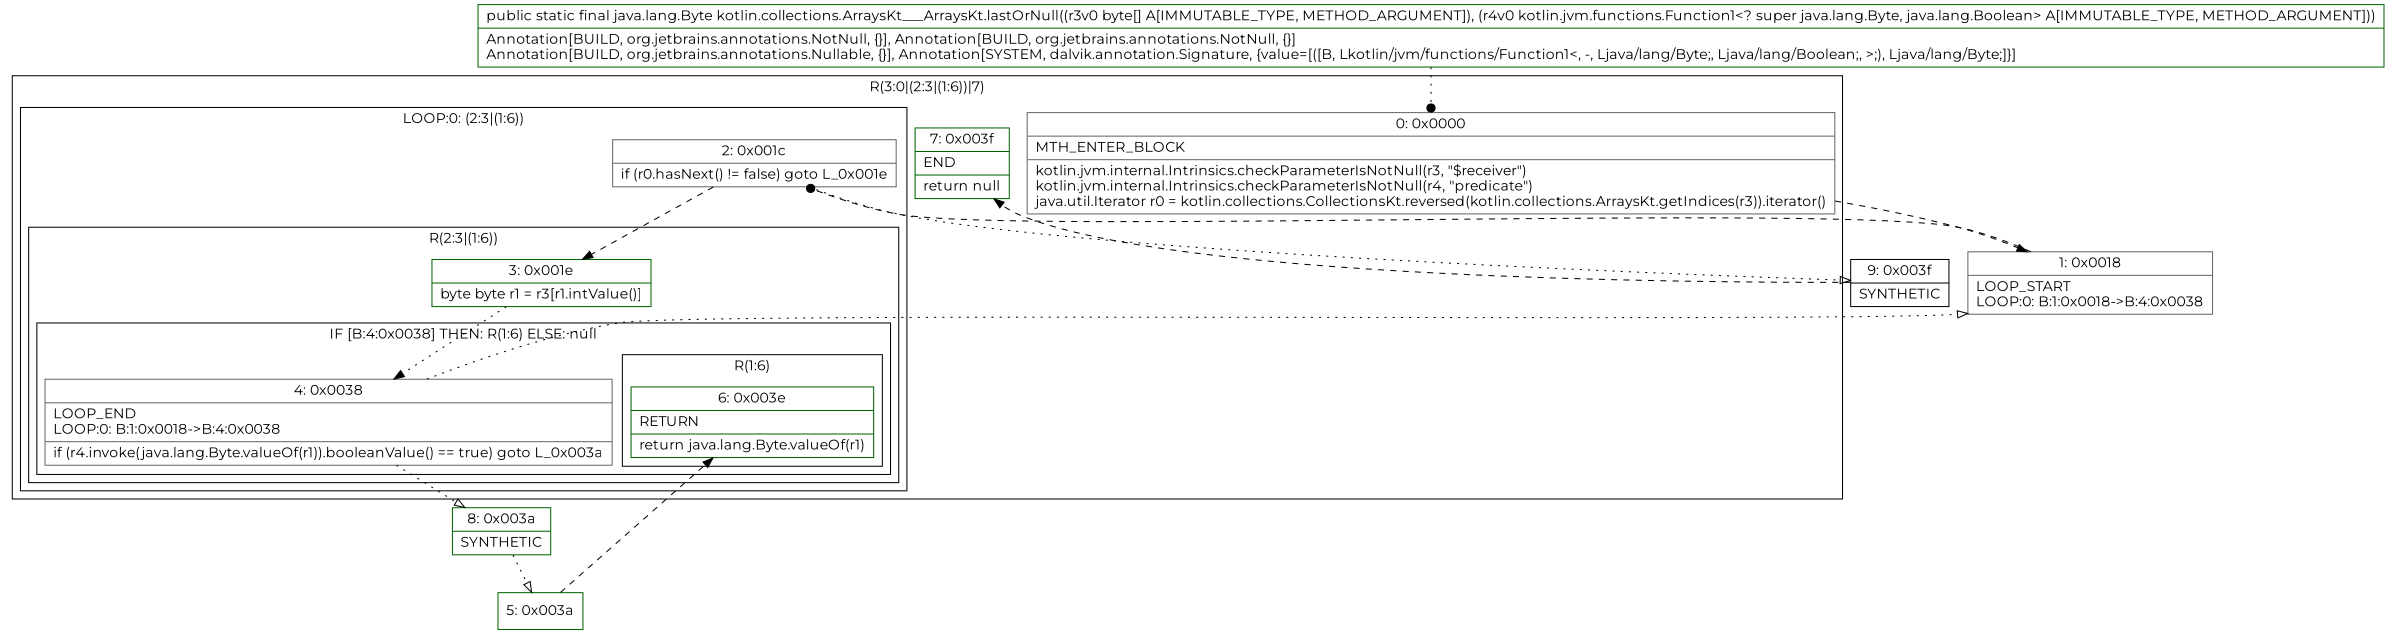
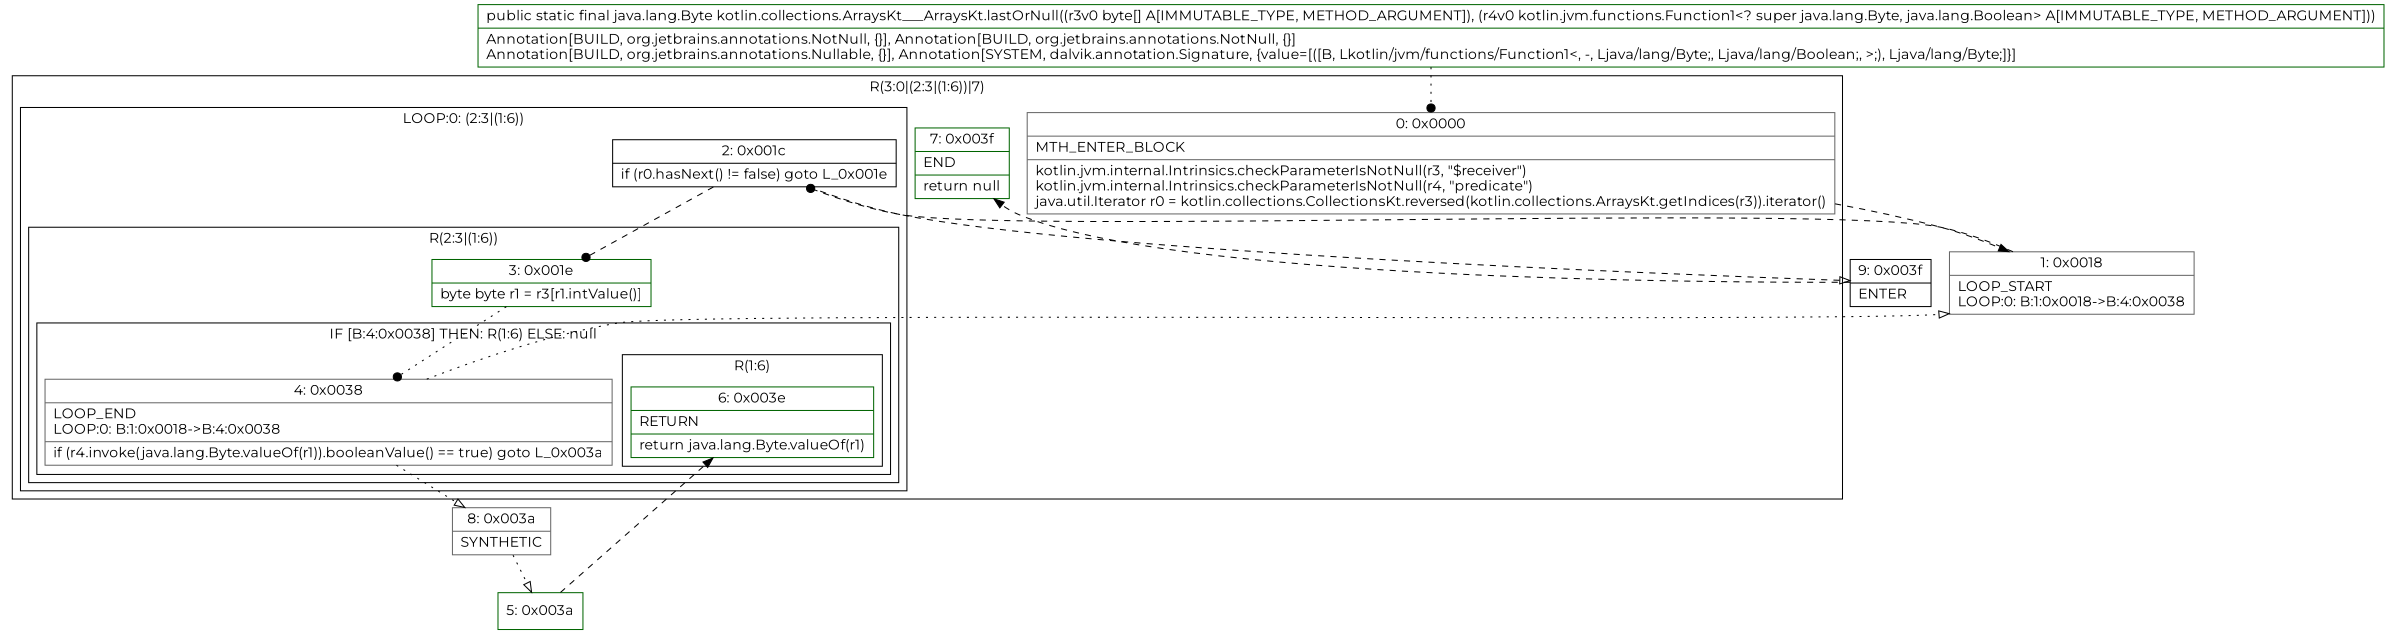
(754, 163) -> (754, 163)
(652, 221) -> (655, 219)
(1321, 256) -> (1321, 256)
(1900, 294) -> (1883, 294)
(455, 340) -> (454, 341)
(502, 531) -> (502, 531)
